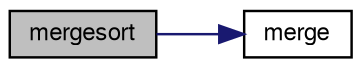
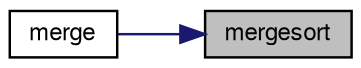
(188, 34) -> (149, 34)
